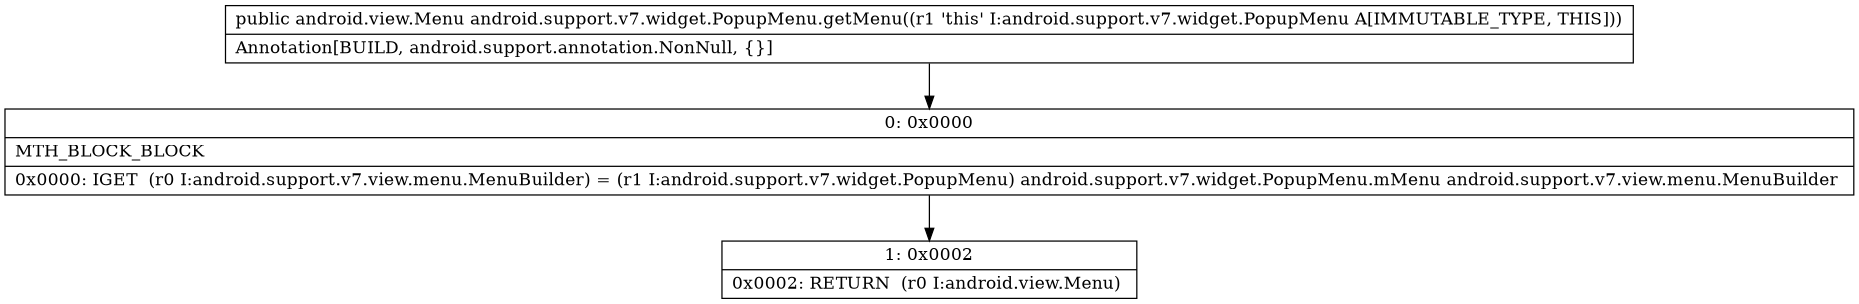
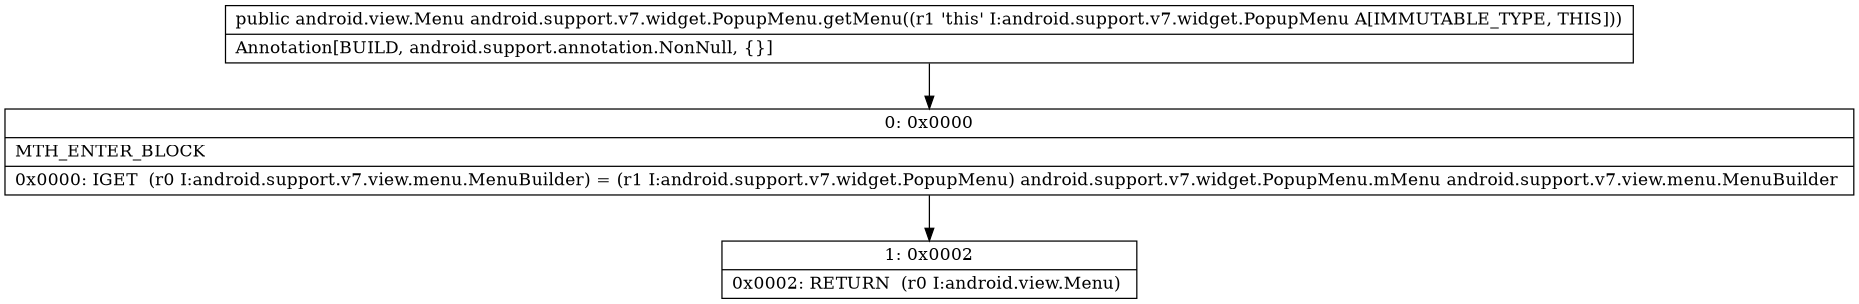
(110, 151) -> (111, 151)
